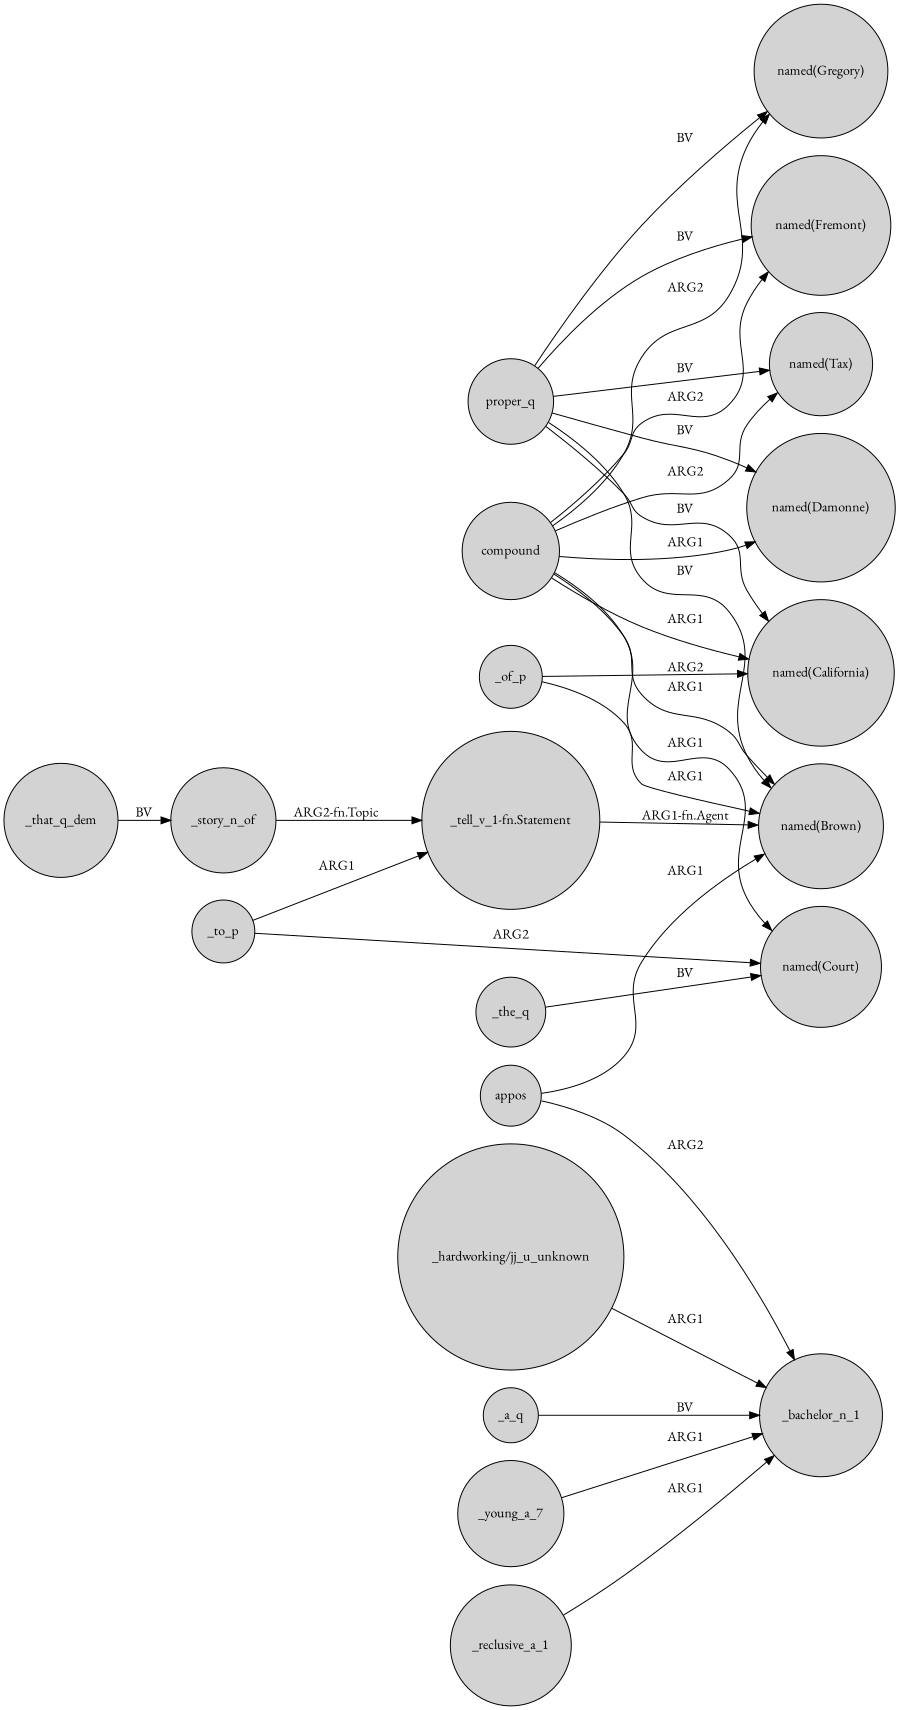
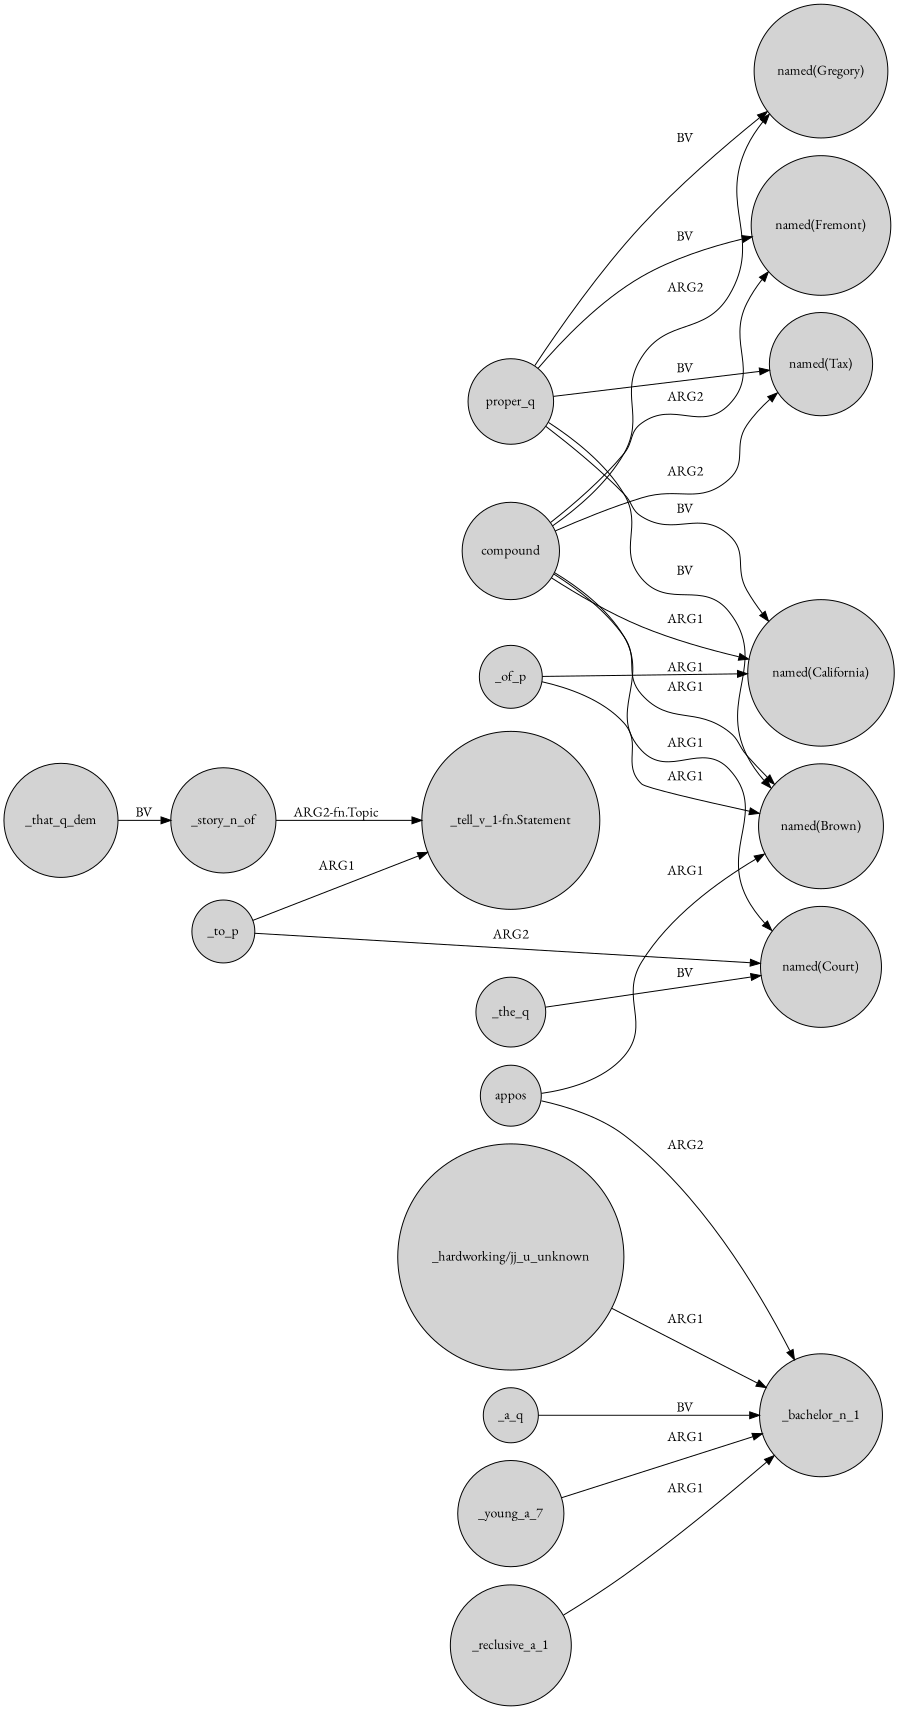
(821, 508) -> none
(685, 667) -> (685, 667)
(674, 823) -> none
